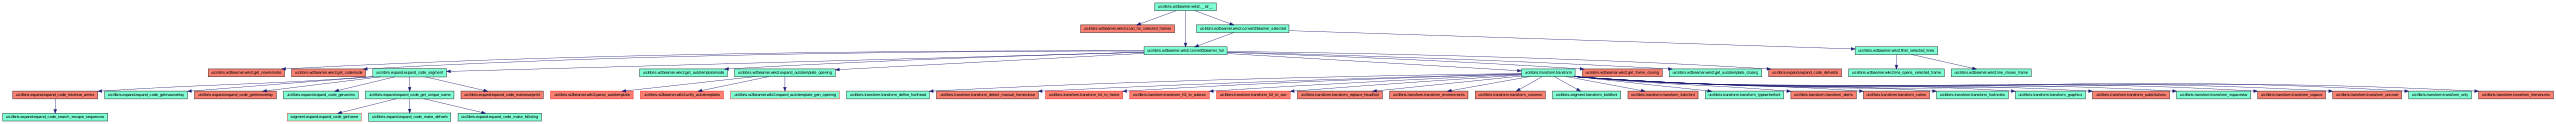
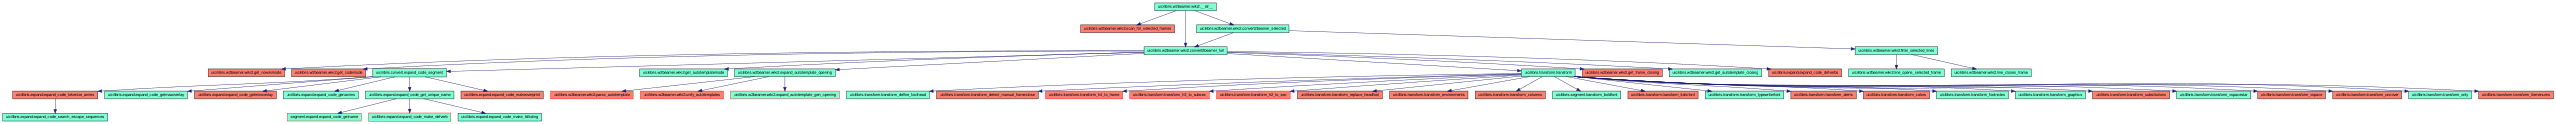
(410, 73) -> (410, 73)
(410, 117) -> (410, 117)
